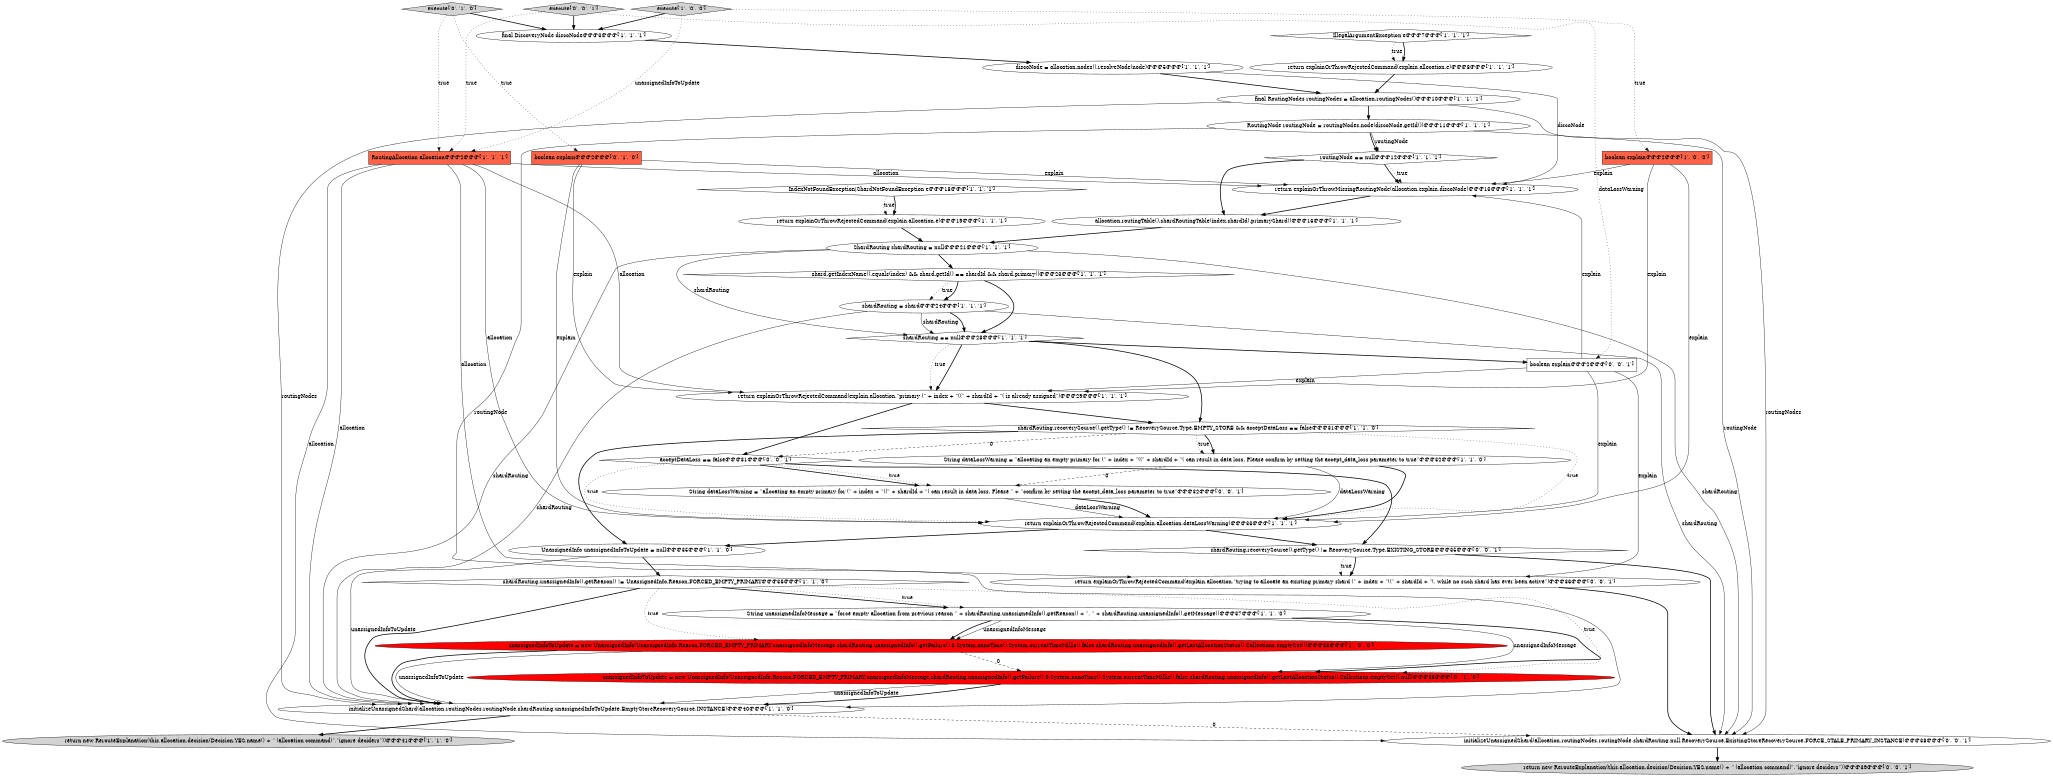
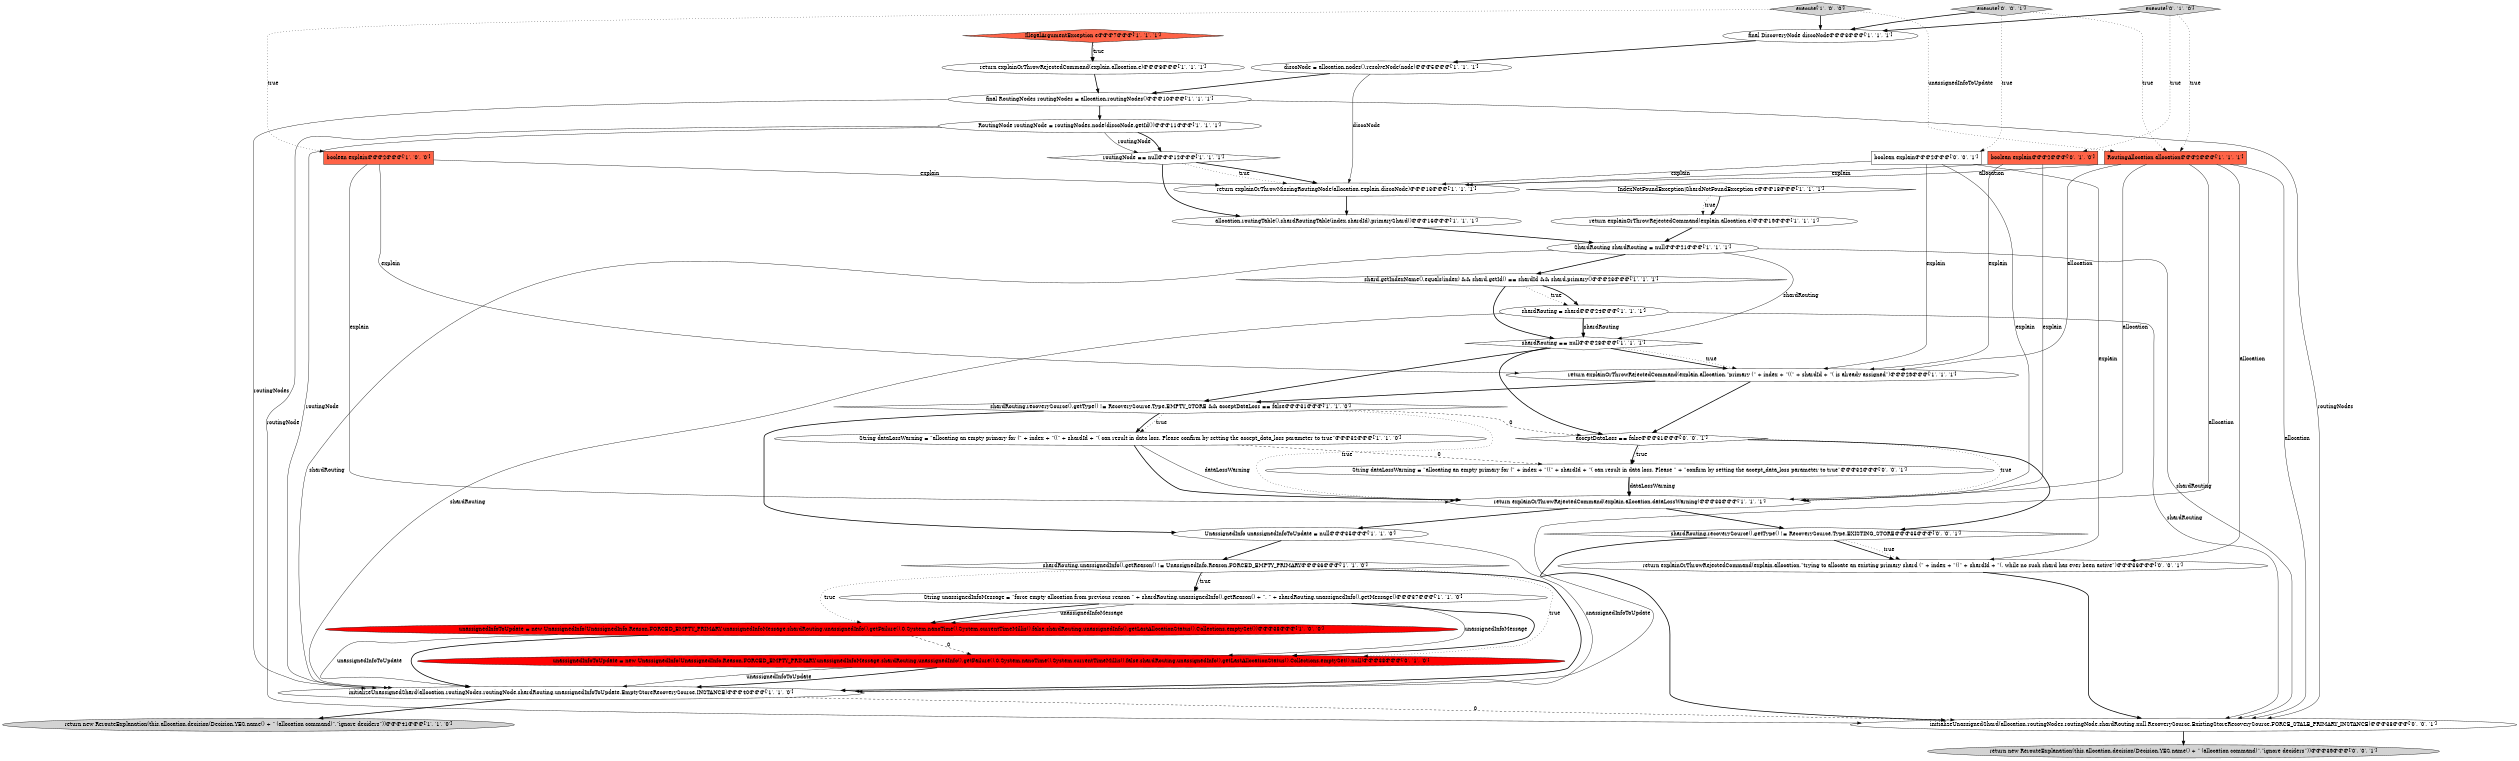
(1401, 36) -> (1093, 36)
(1621, 190) -> (2007, 83)
(1276, 352) -> (1518, 399)
